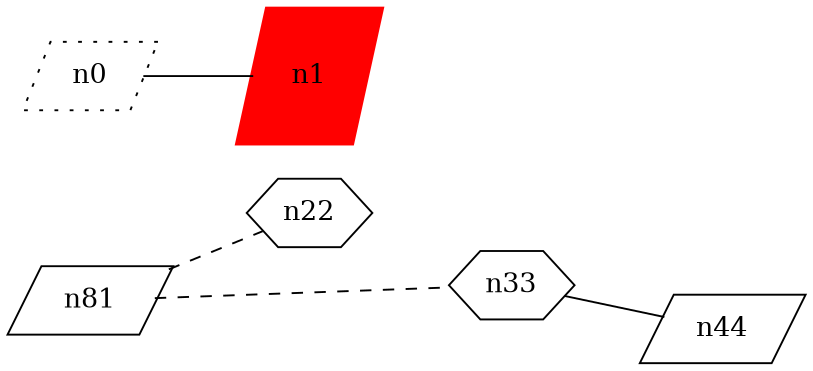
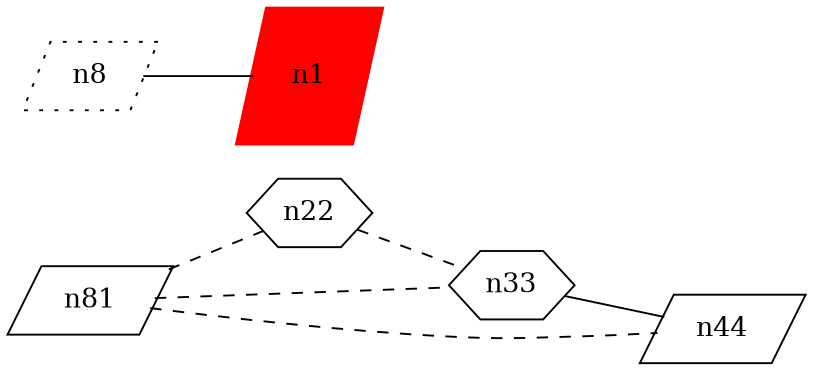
(90, 76) -> (90, 76)
none -> (411, 249)
none -> (403, 334)
